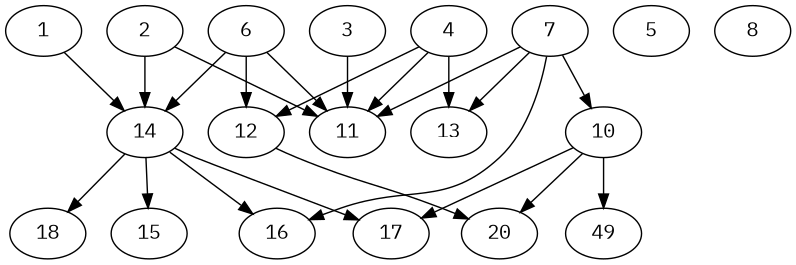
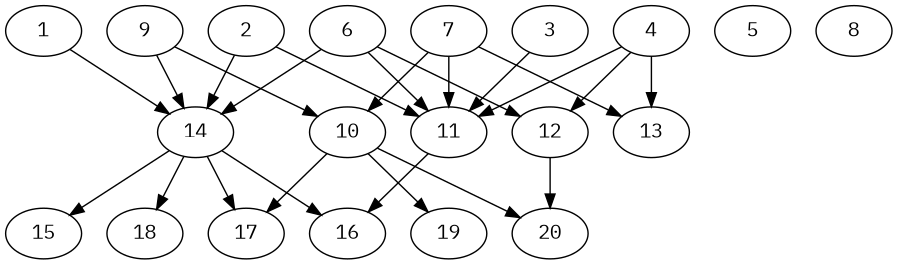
none -> (145, 31)
(469, 179) -> (405, 177)
(604, 234) -> (449, 234)
